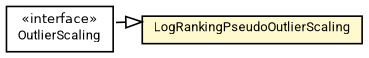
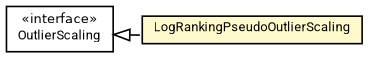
(120, 22) -> (136, 35)
